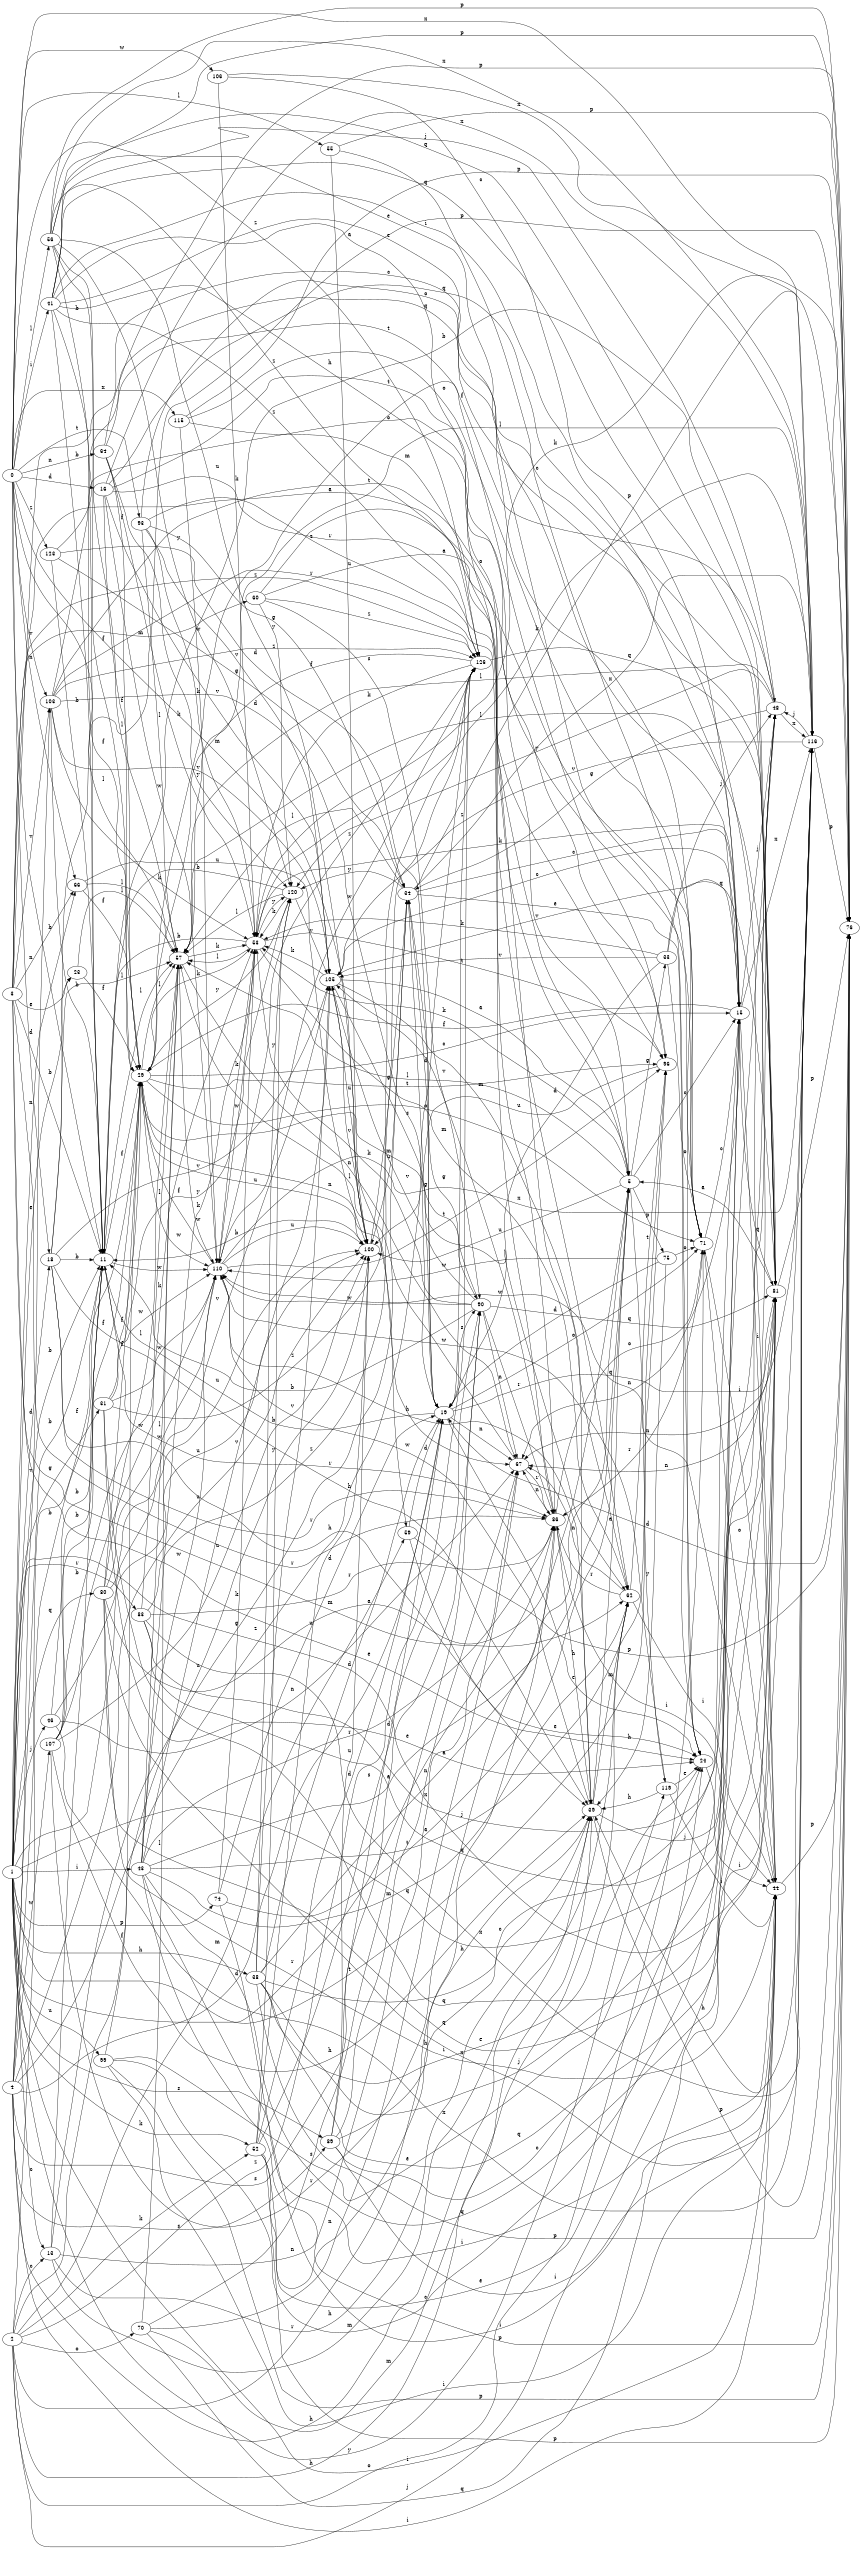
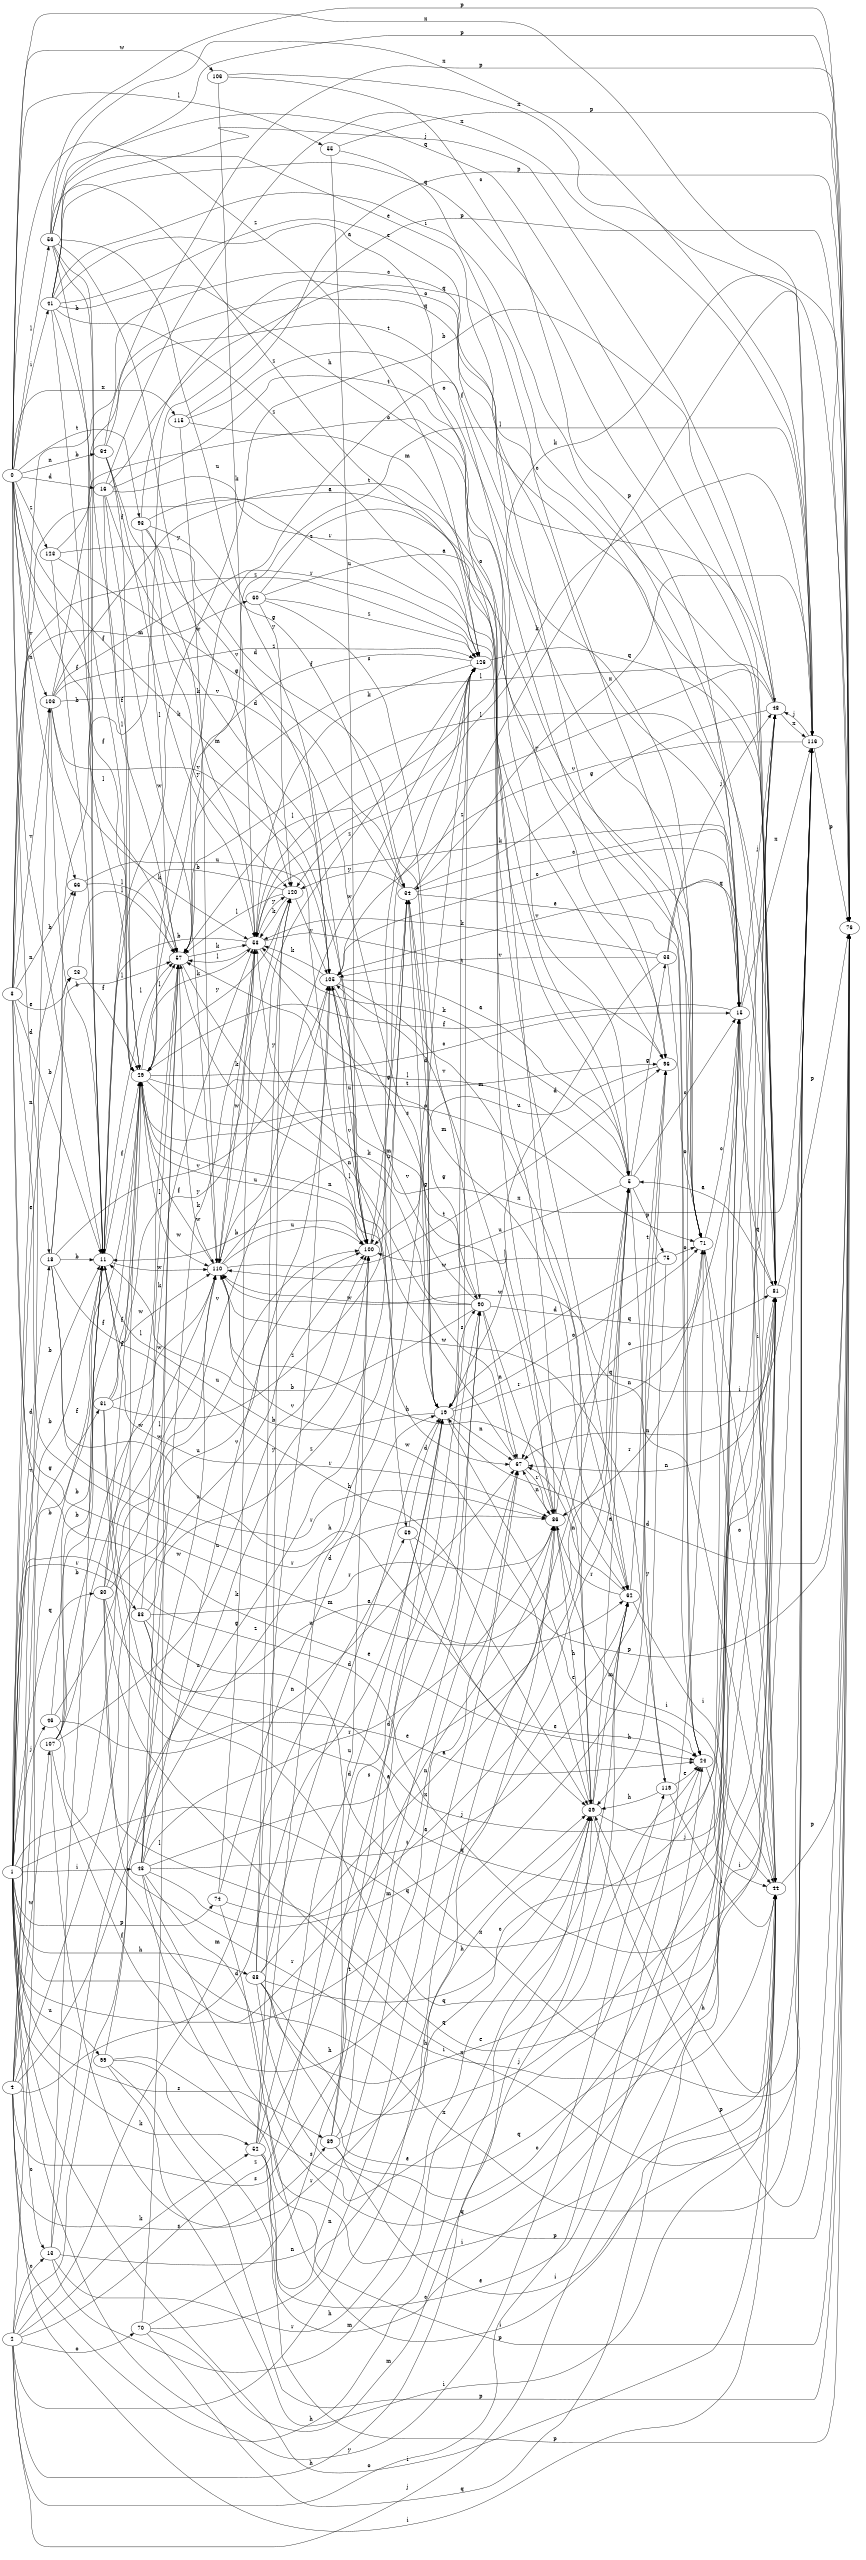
(117, 936) -> (95, 799)
